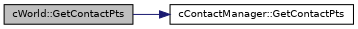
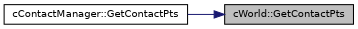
(146, 14) -> (201, 14)
